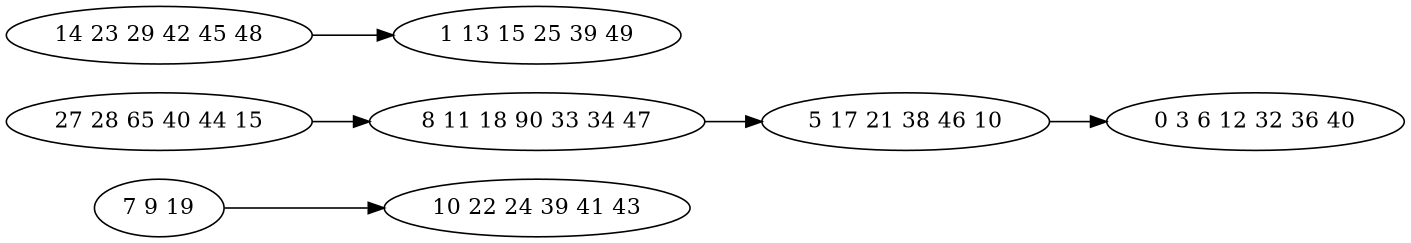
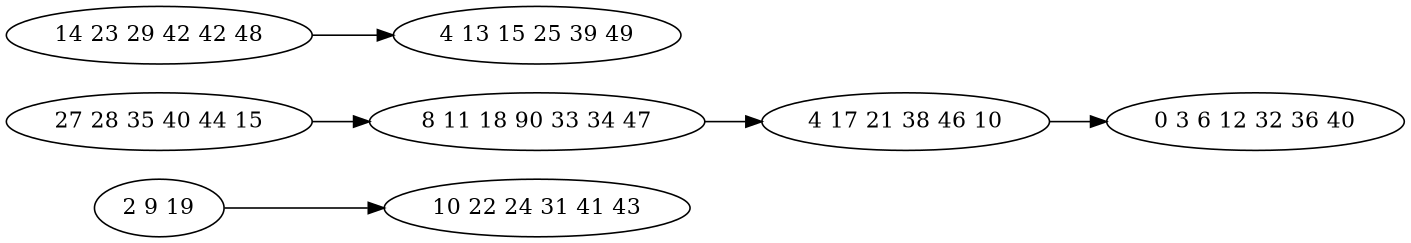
(159, 35) -> (159, 35)
(537, 35) -> (537, 35)
(159, 122) -> (159, 122)
(906, 122) -> (906, 122)
(159, 208) -> (159, 208)
(537, 208) -> (537, 208)
